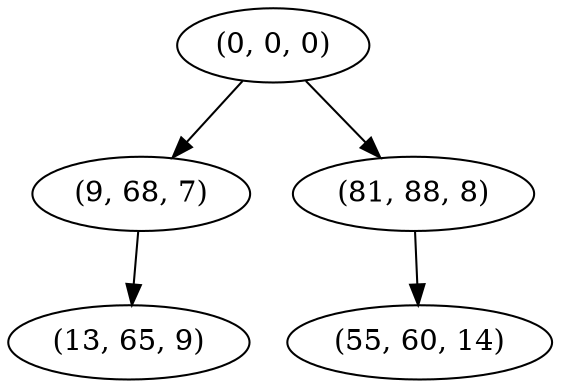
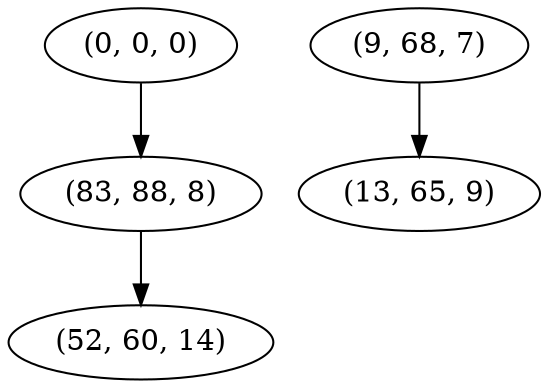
(215, 111) -> none
(414, 194) -> (141, 194)
(420, 342) -> (141, 342)
